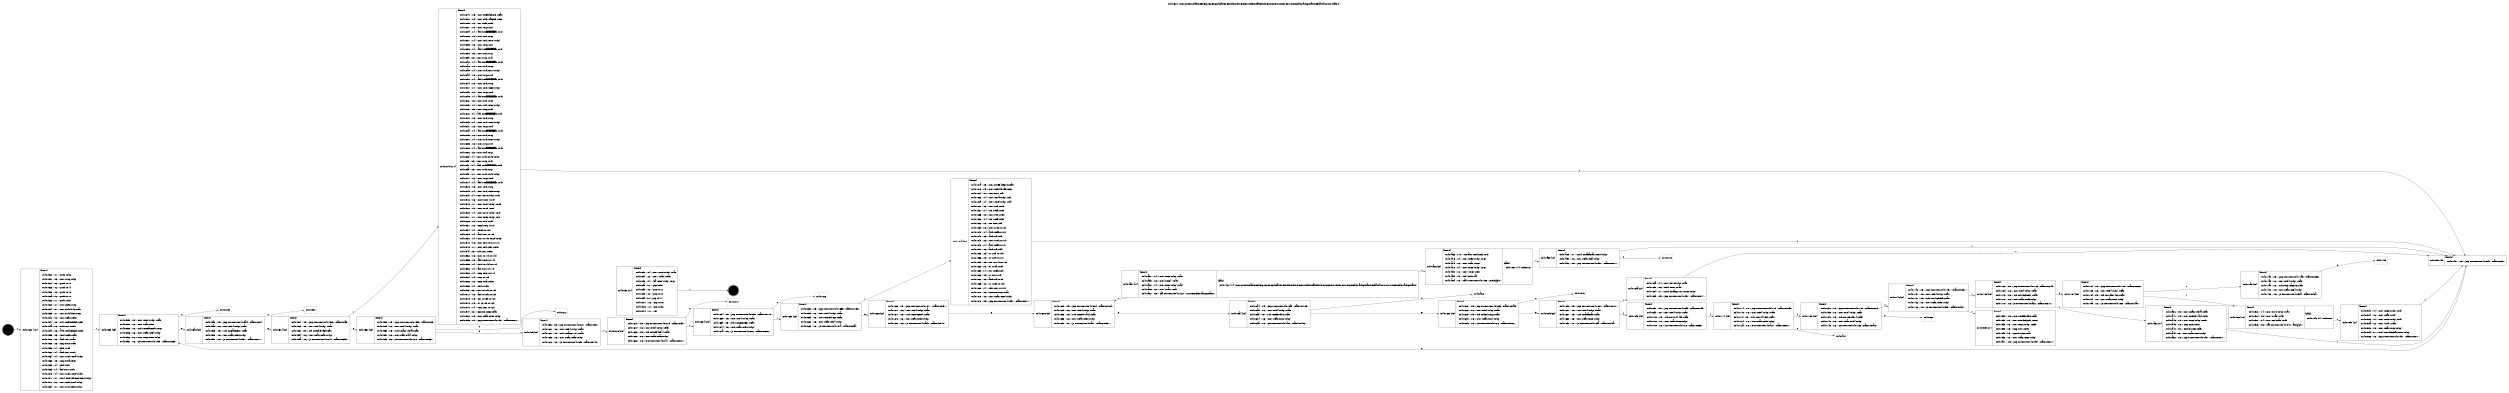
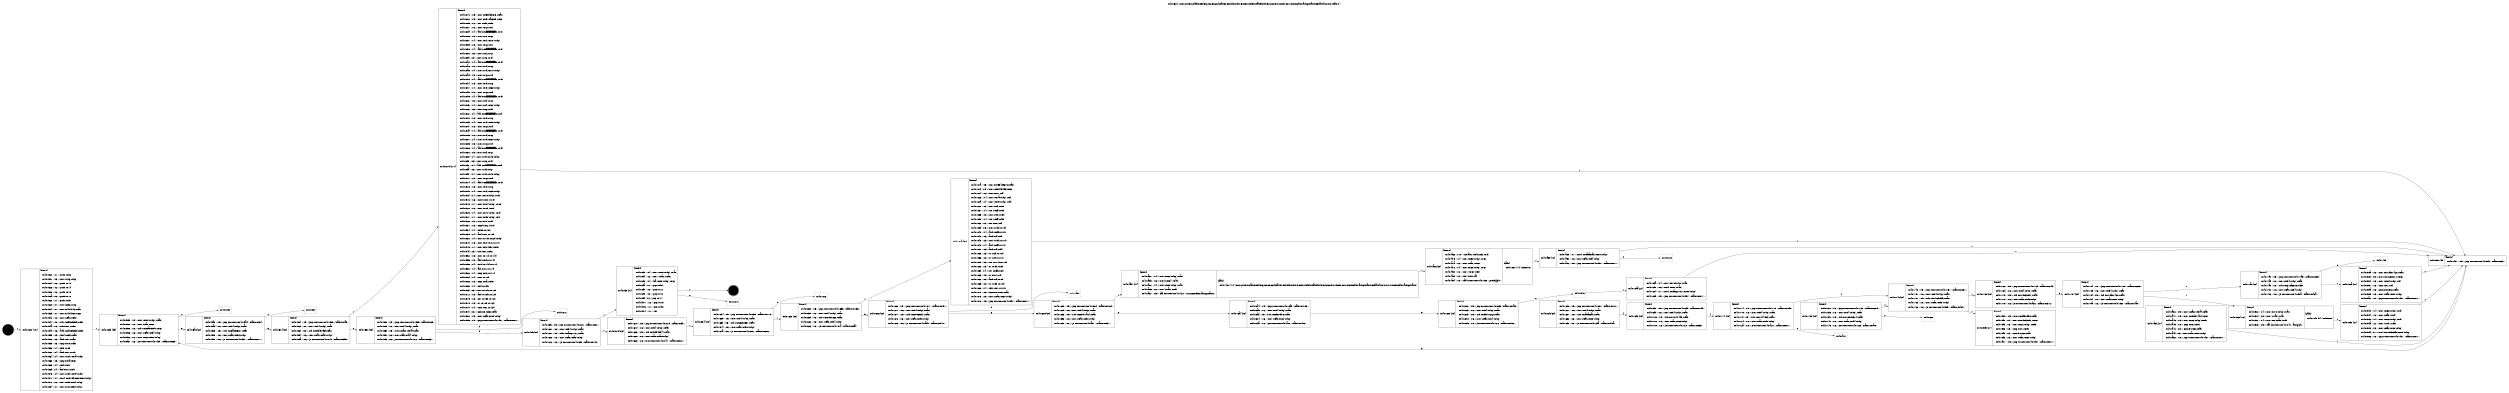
none -> (2381, 285)
none -> (1074, 294)
(1479, 294) -> none
(1122, 299) -> (1116, 297)
(1623, 301) -> (1605, 292)
(702, 304) -> (701, 298)
(1528, 314) -> none
none -> (606, 315)
(2100, 315) -> none
(1796, 316) -> (1840, 297)
